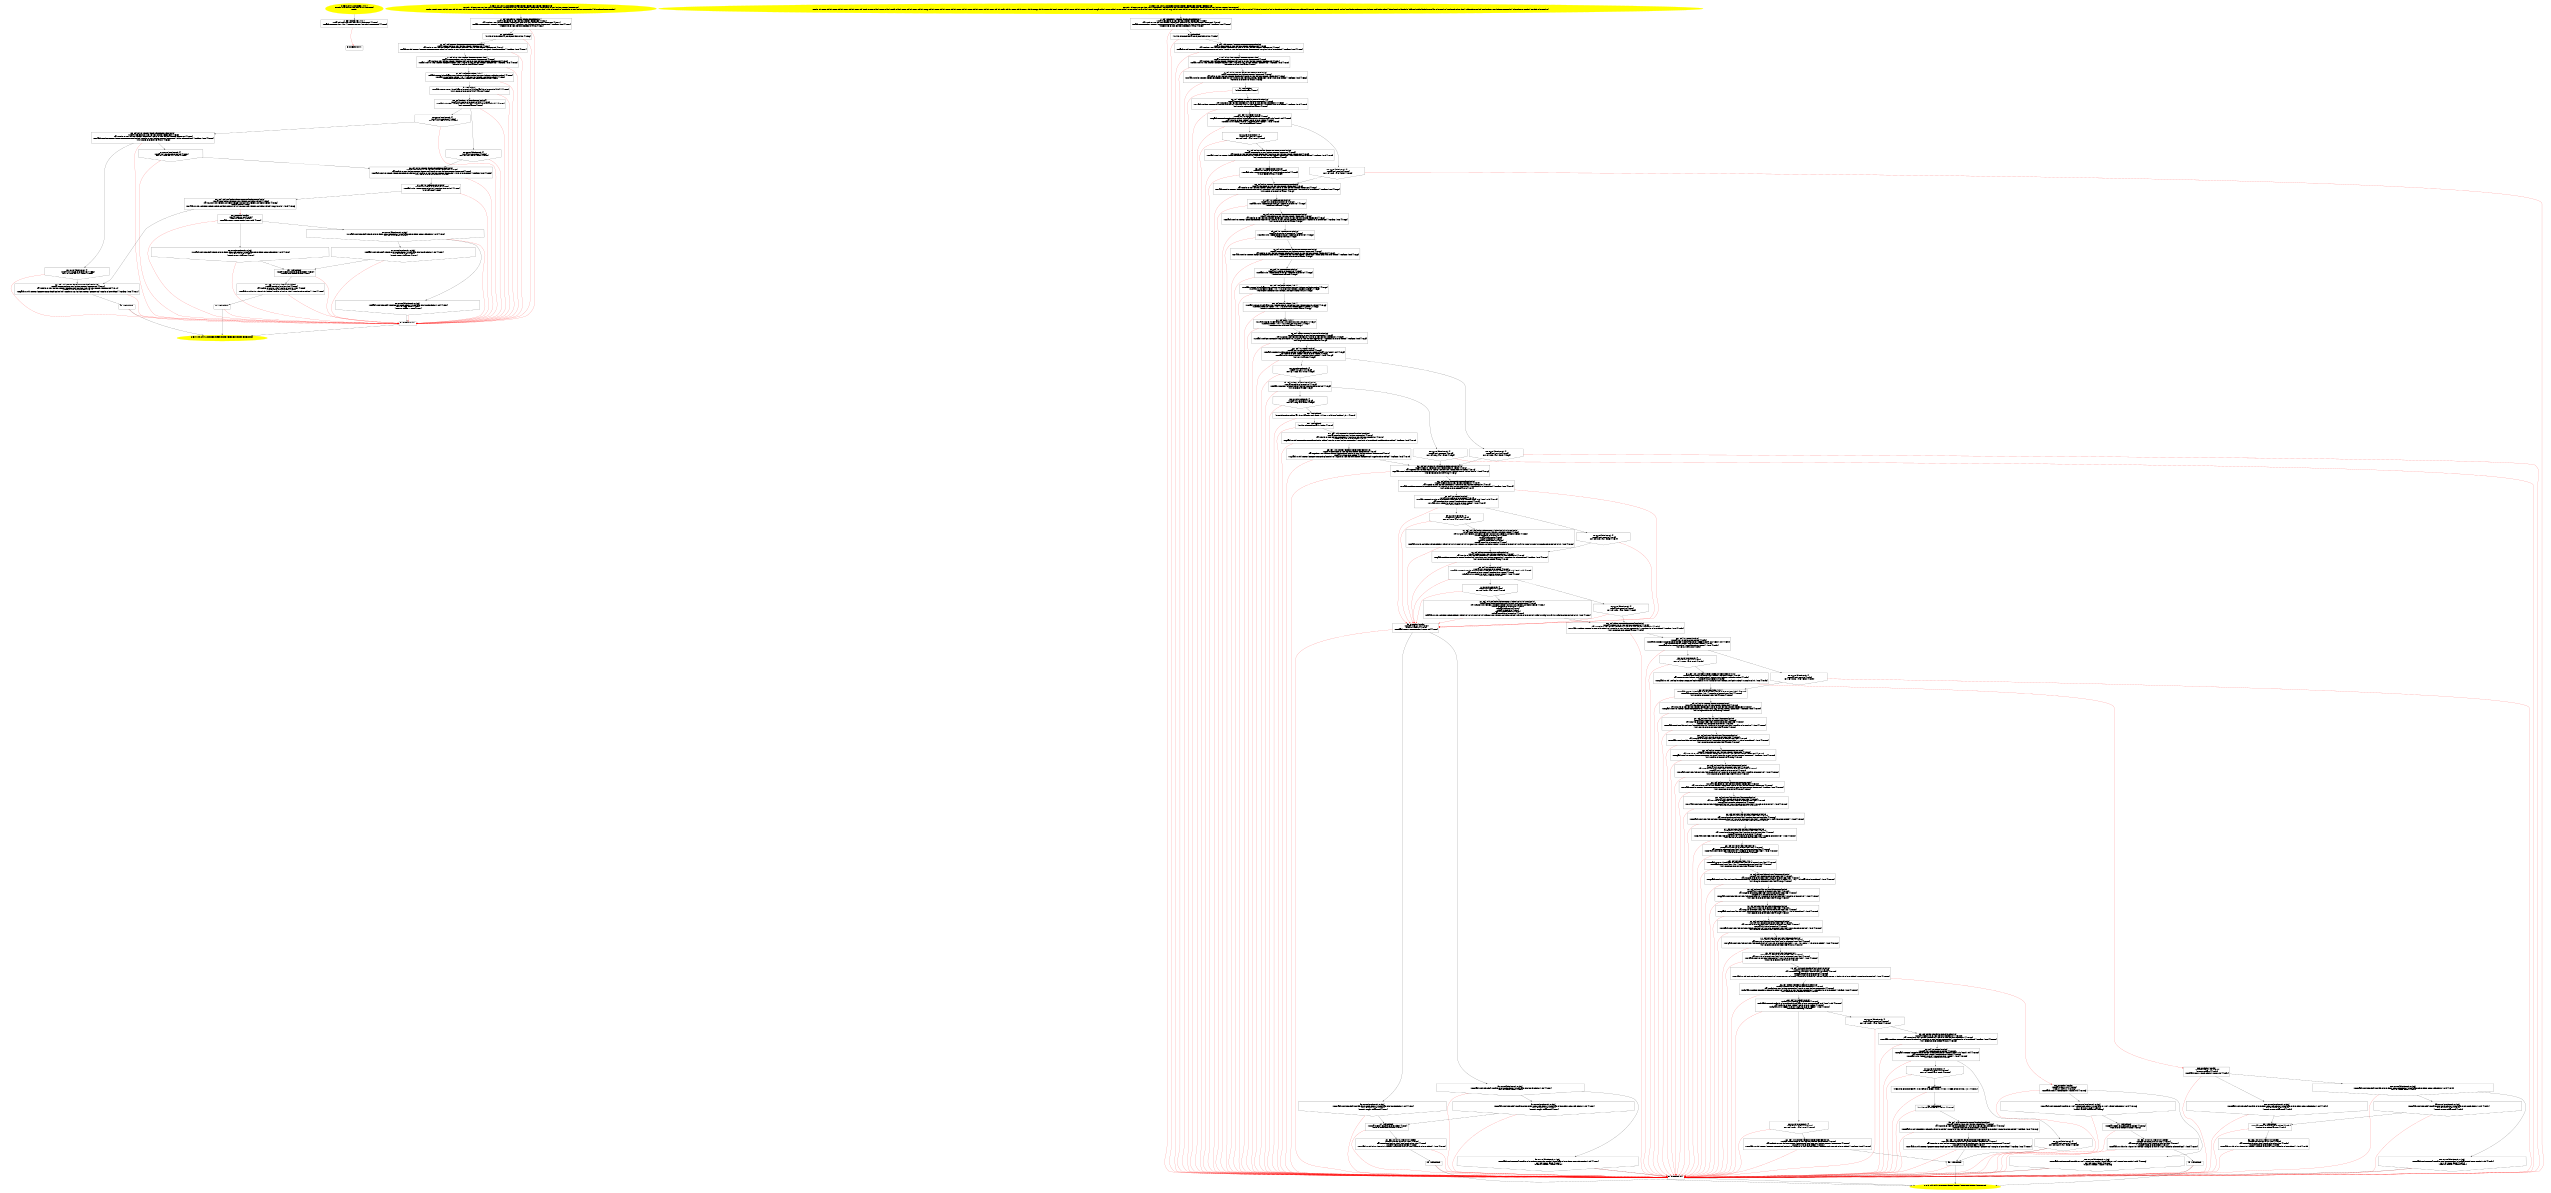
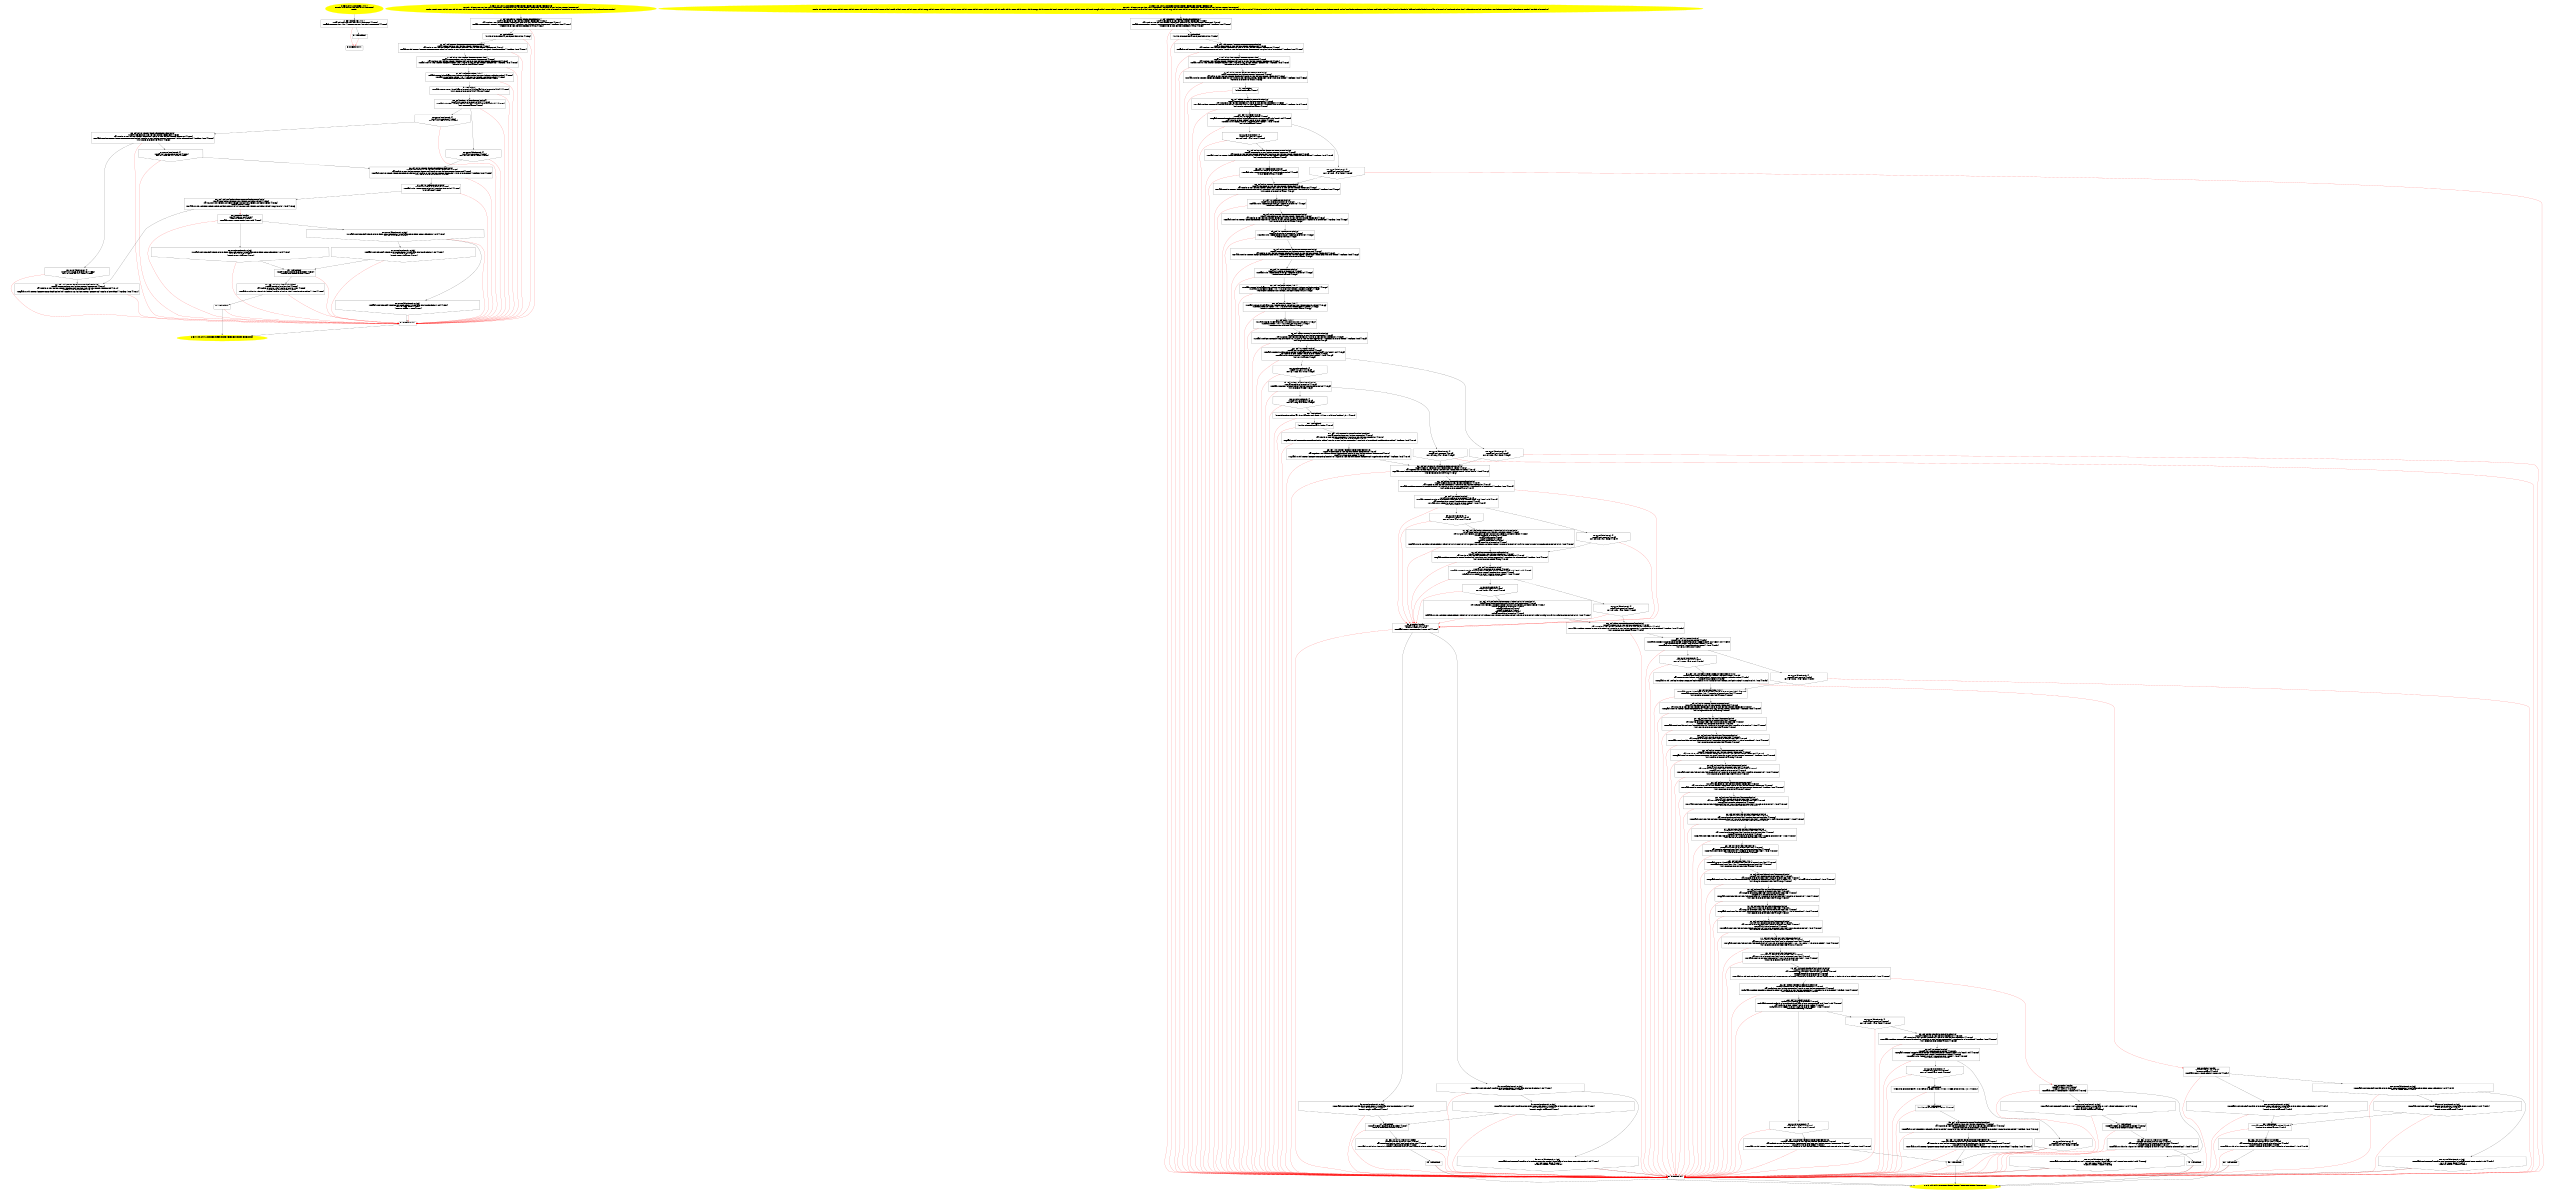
none -> (360, 36)
(127, 307) -> none
none -> (2231, 1163)
